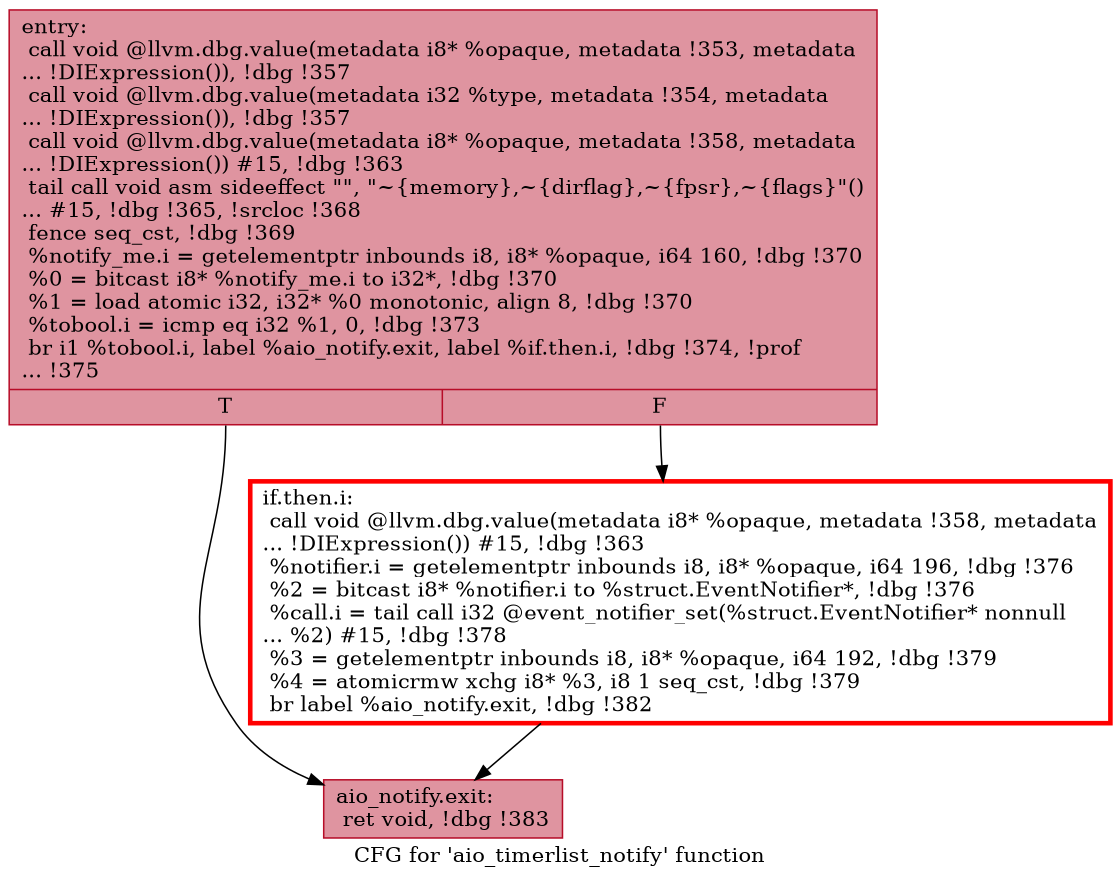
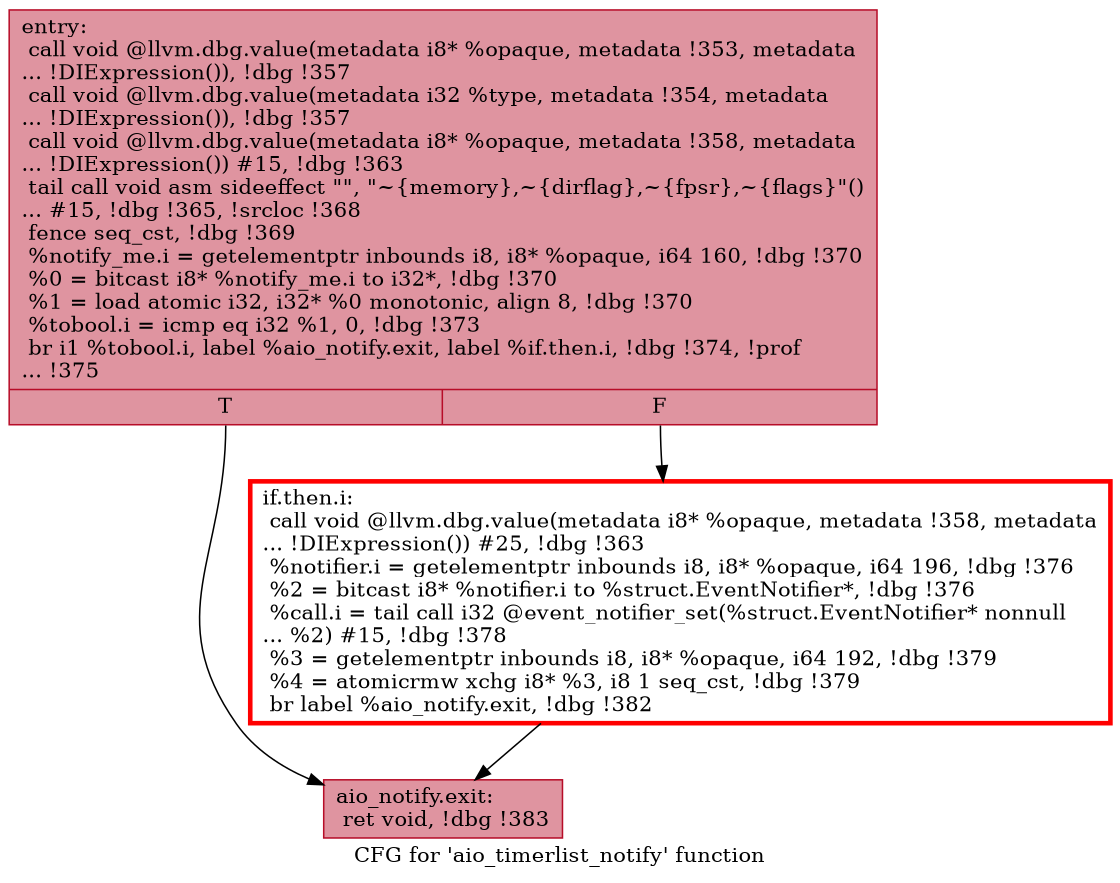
(454, 544) -> (454, 544)
